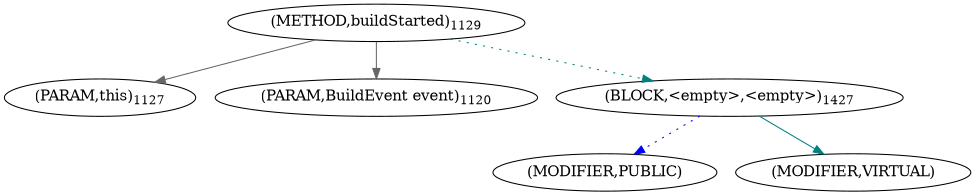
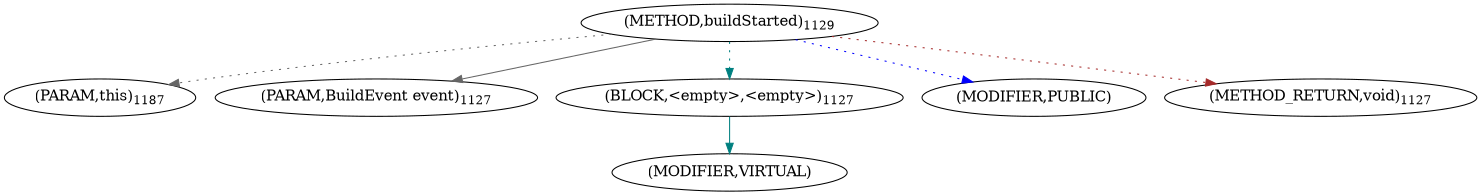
(240, 60) -> (395, 56)
(149, 96) -> (149, 96)
(476, 96) -> (476, 96)
(839, 96) -> (839, 96)
none -> (1321, 98)
(672, 133) -> (879, 60)
